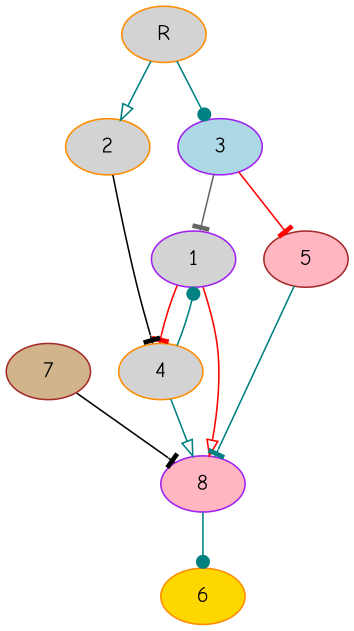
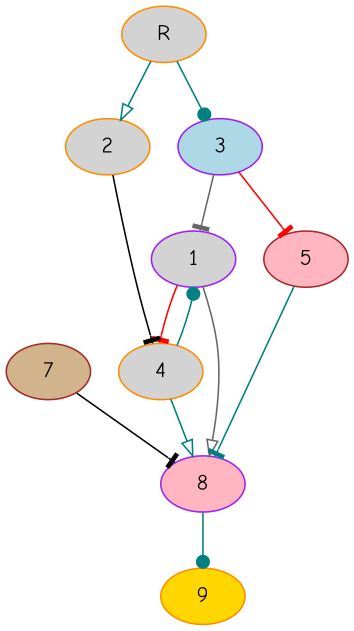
(219, 363) -> (219, 363)
(203, 596) -> (203, 596)
